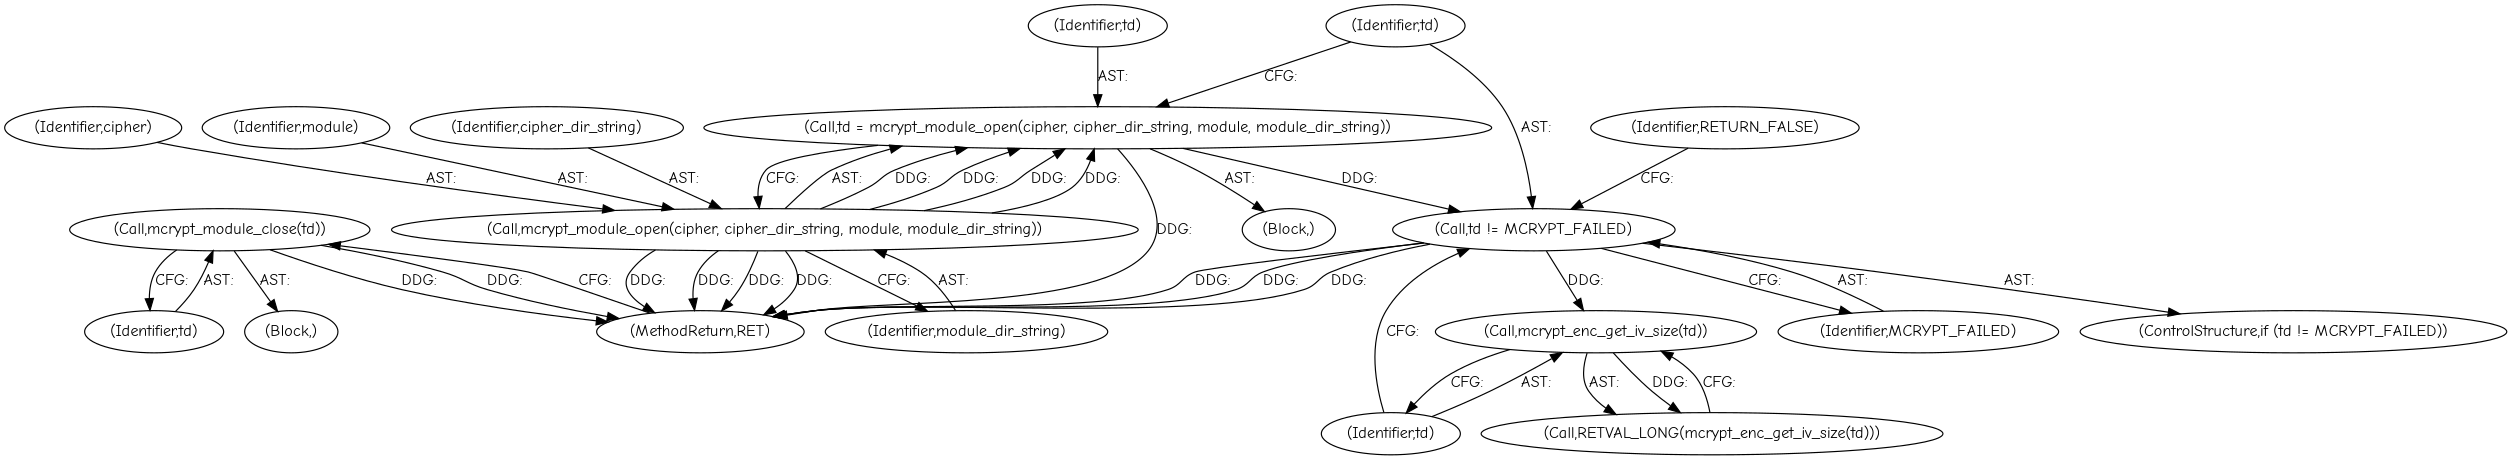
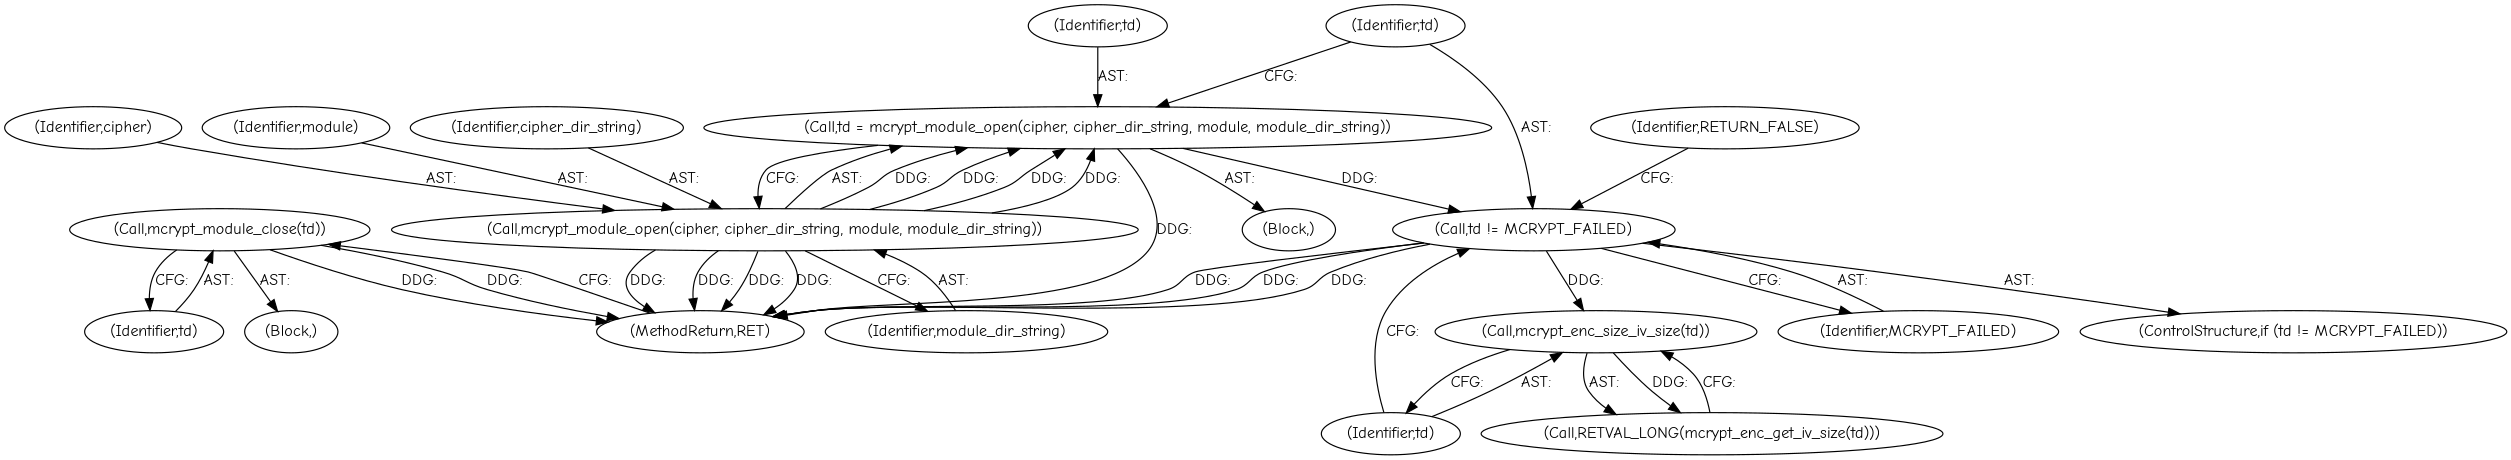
(1596, 332) -> (1596, 332)
